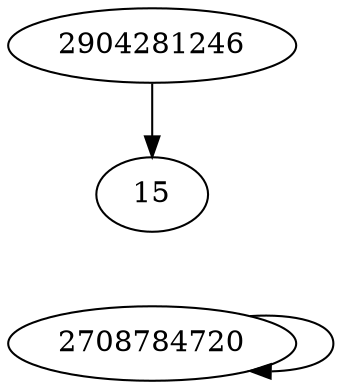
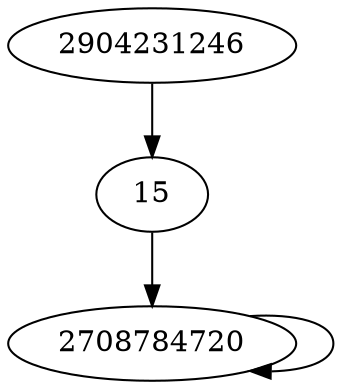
(152, 46) -> (152, 46)
none -> (152, 259)
